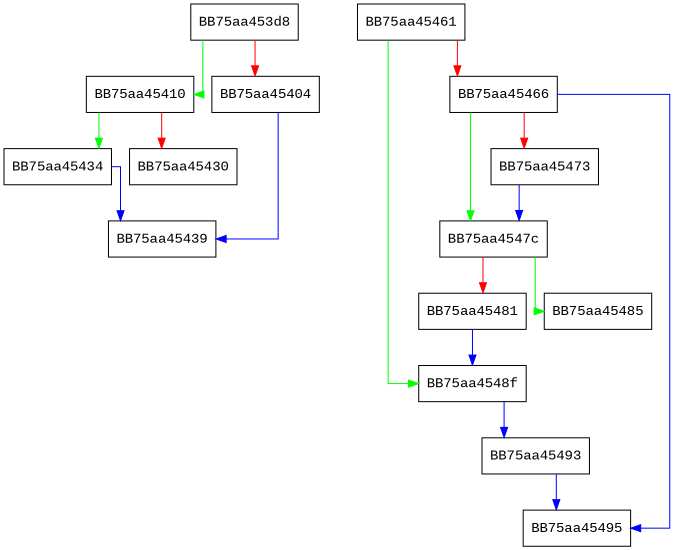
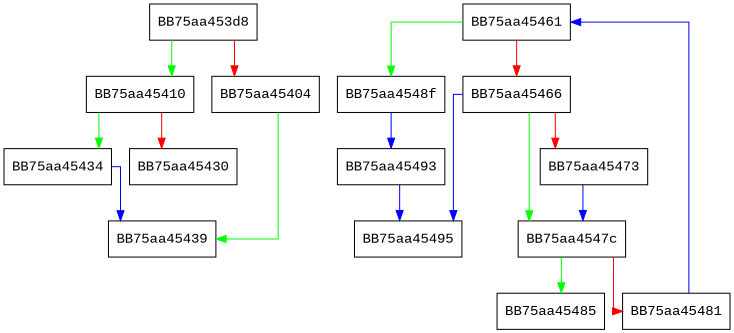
(278, 202) -> (278, 202)
(472, 342) -> (689, 104)
